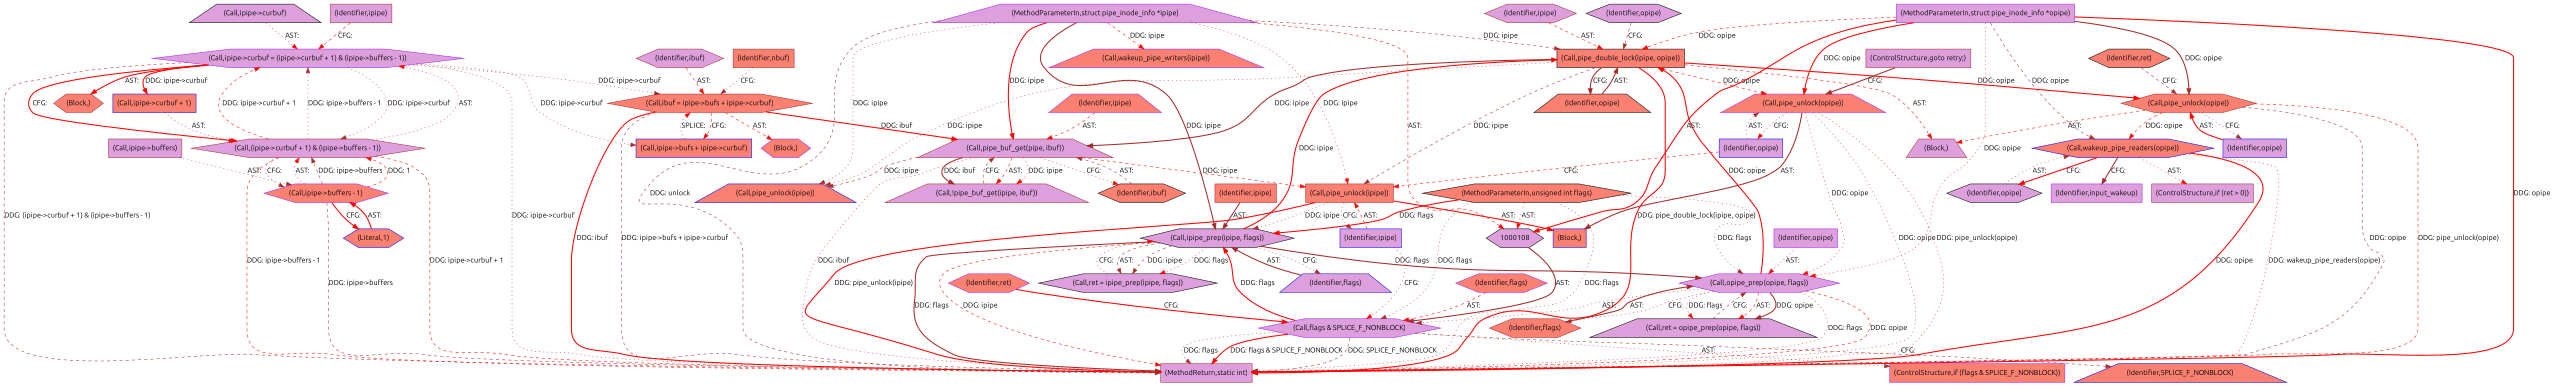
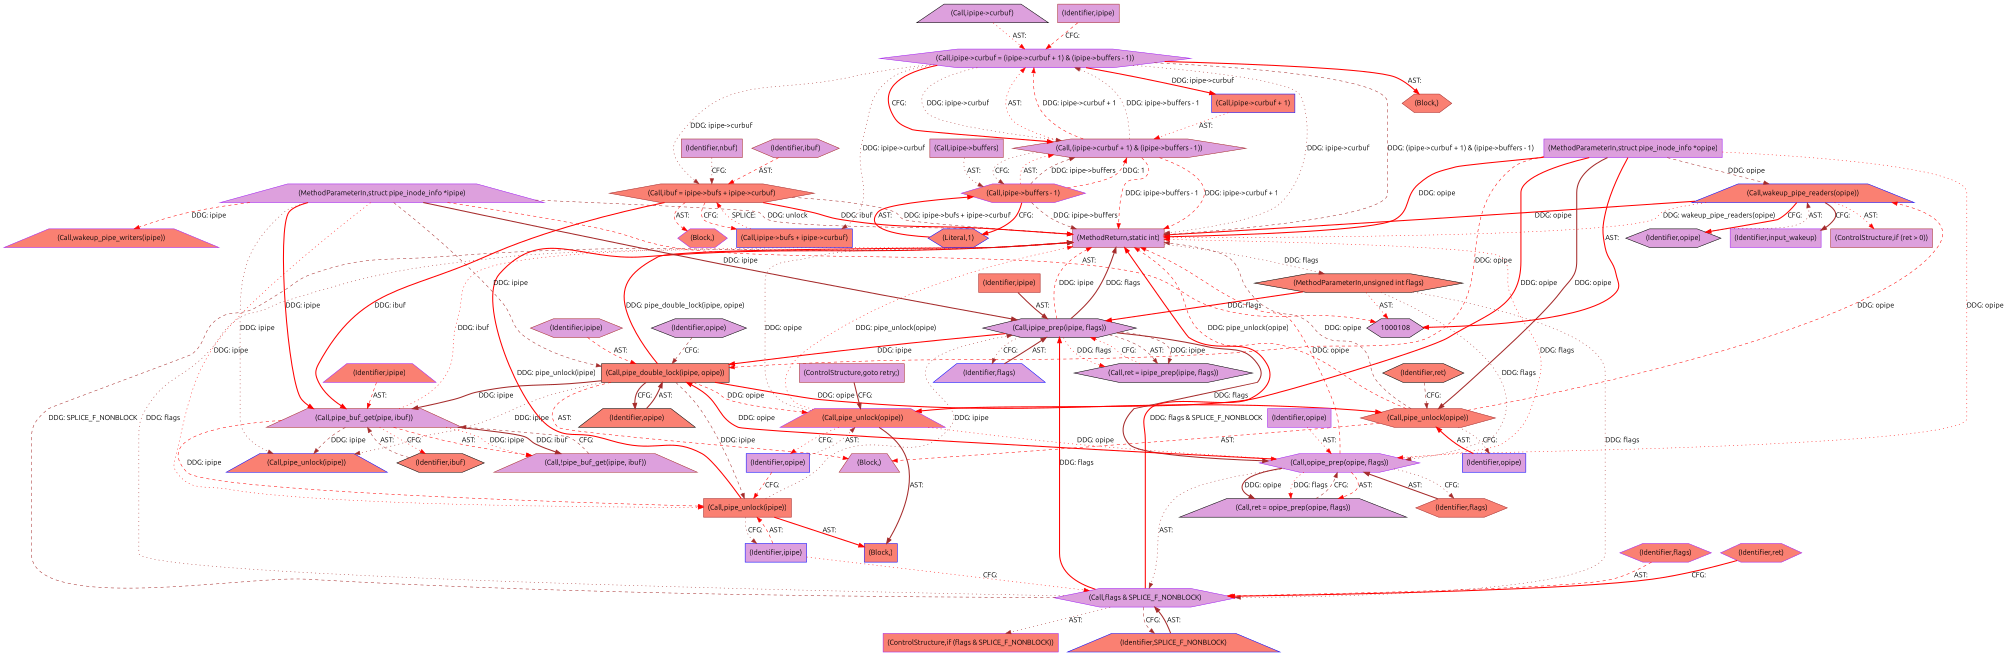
(764, 58) -> (712, 148)
(2123, 148) -> (1803, 193)
(1512, 306) -> (1165, 622)
(1457, 328) -> (1242, 256)
